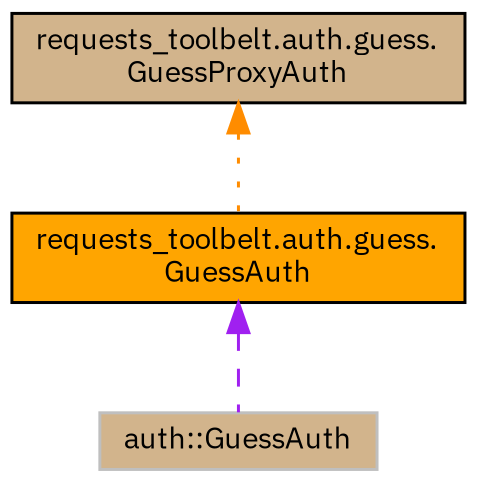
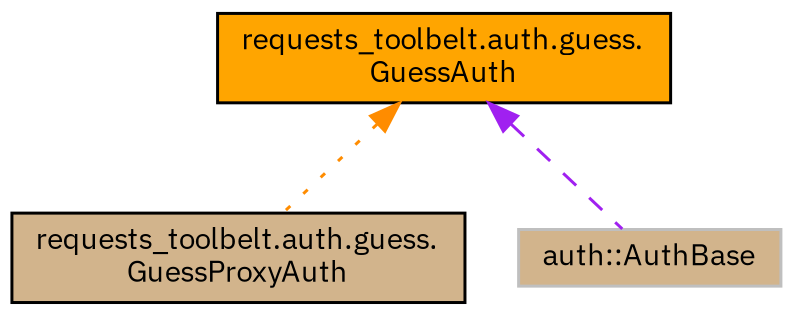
(238, 173) -> (330, 169)
(238, 441) -> (650, 258)
